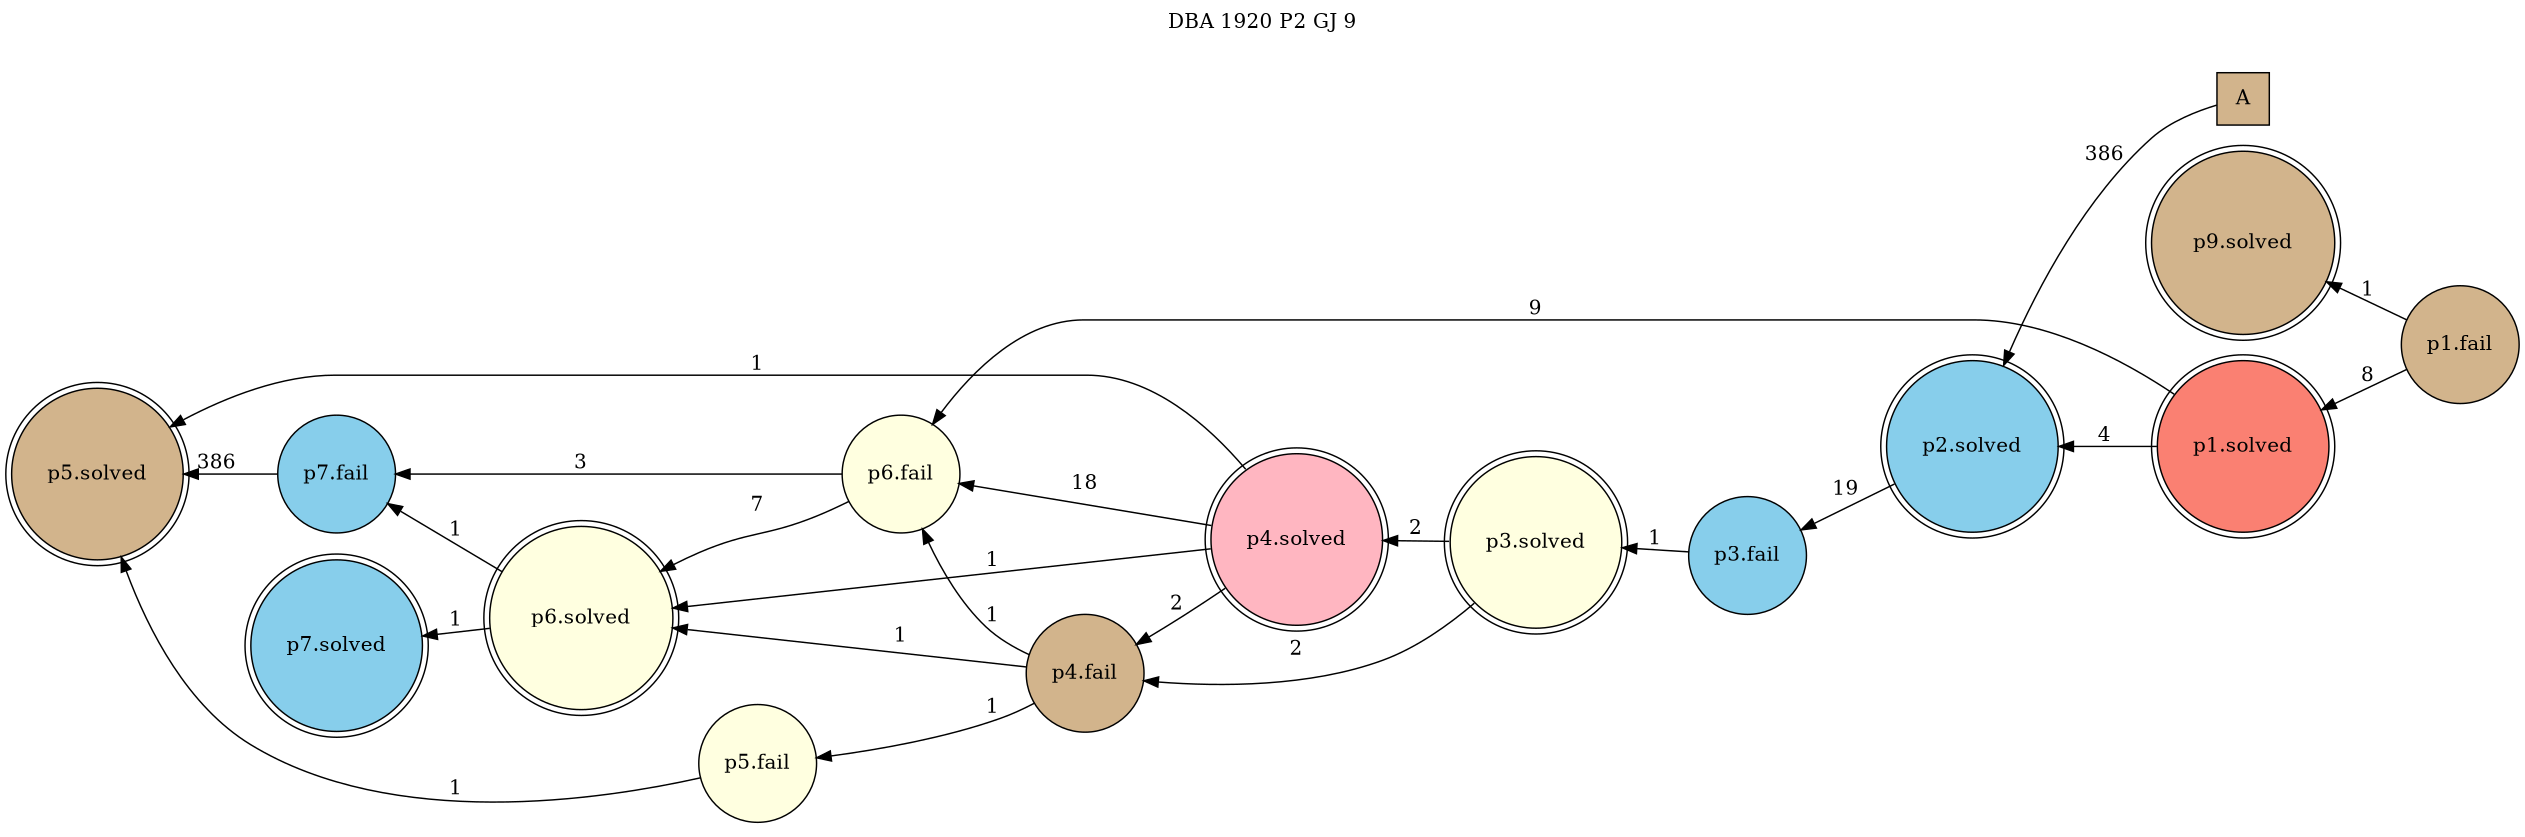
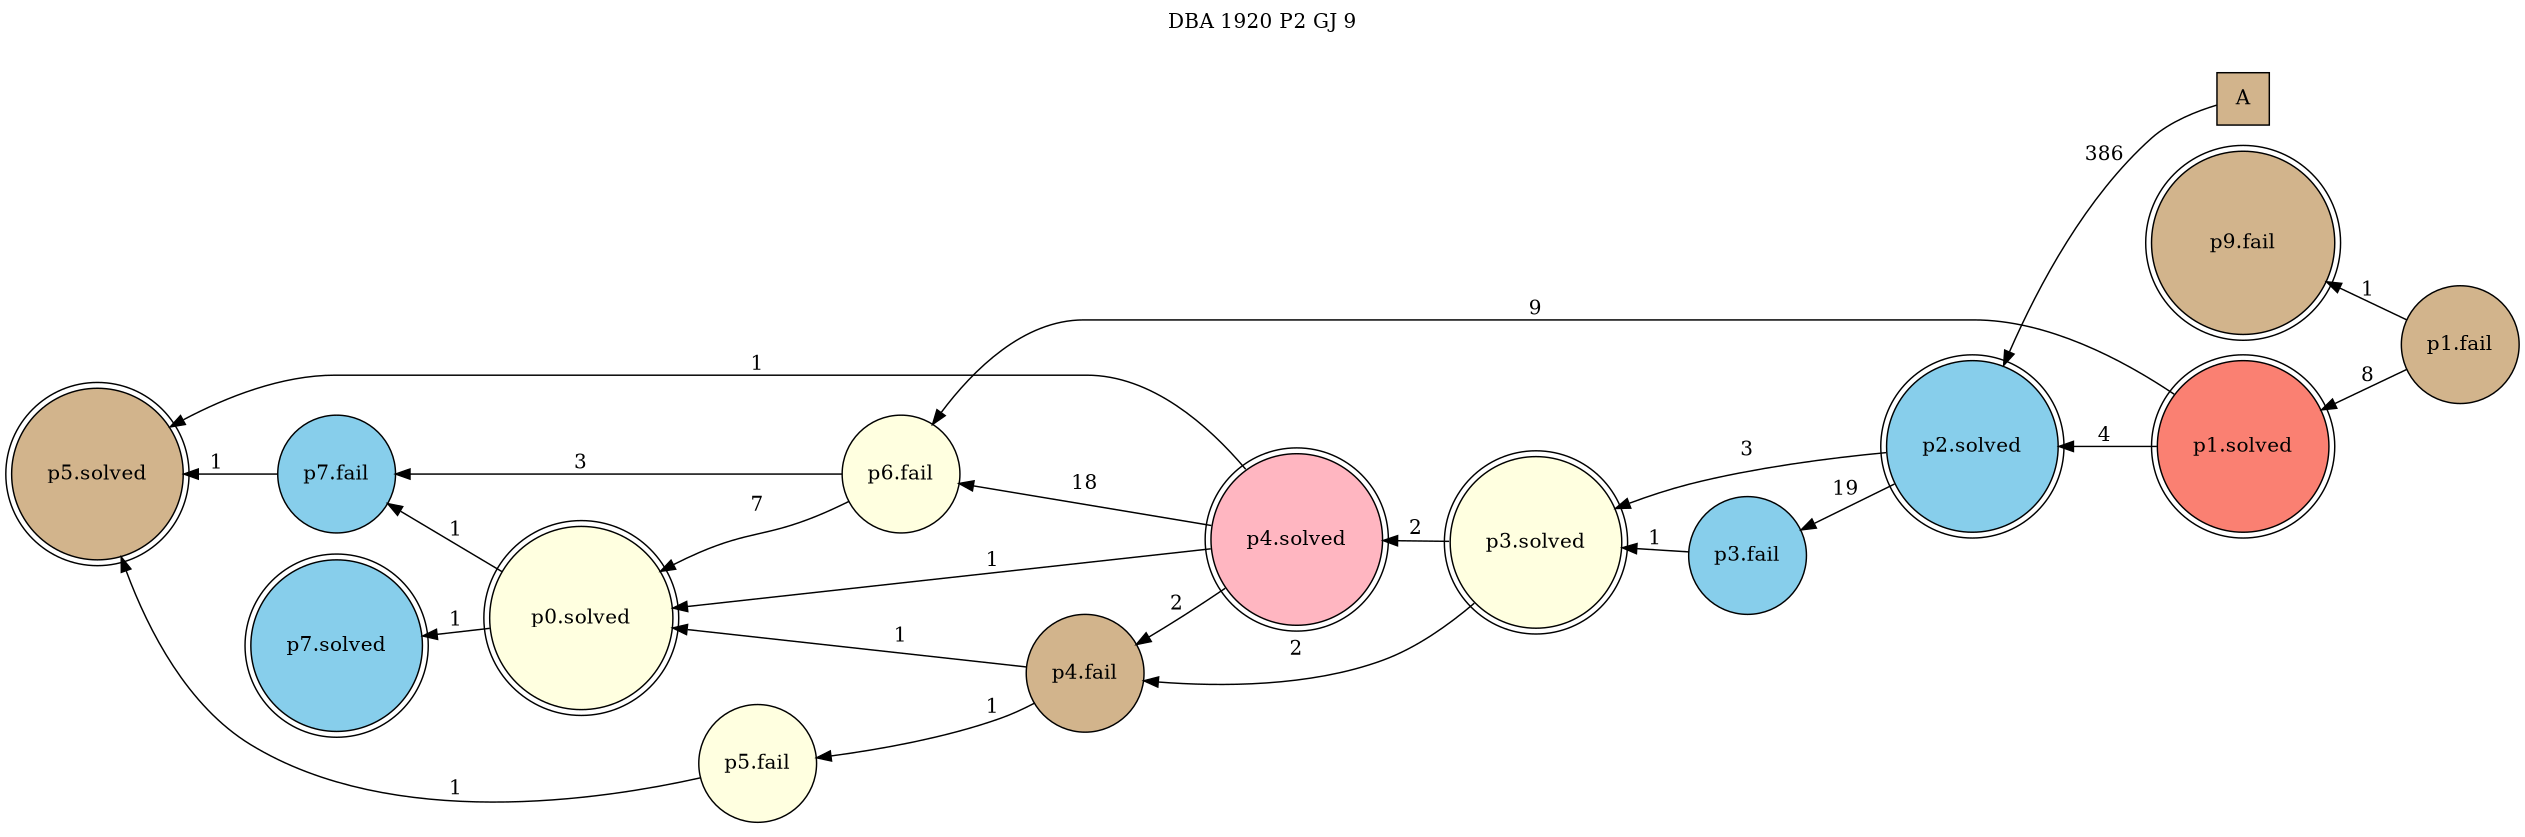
(2243, 243) -> (2243, 243)
(217, 463) -> (217, 463)
none -> (1756, 470)
(969, 608) -> none
(581, 618) -> (581, 618)
